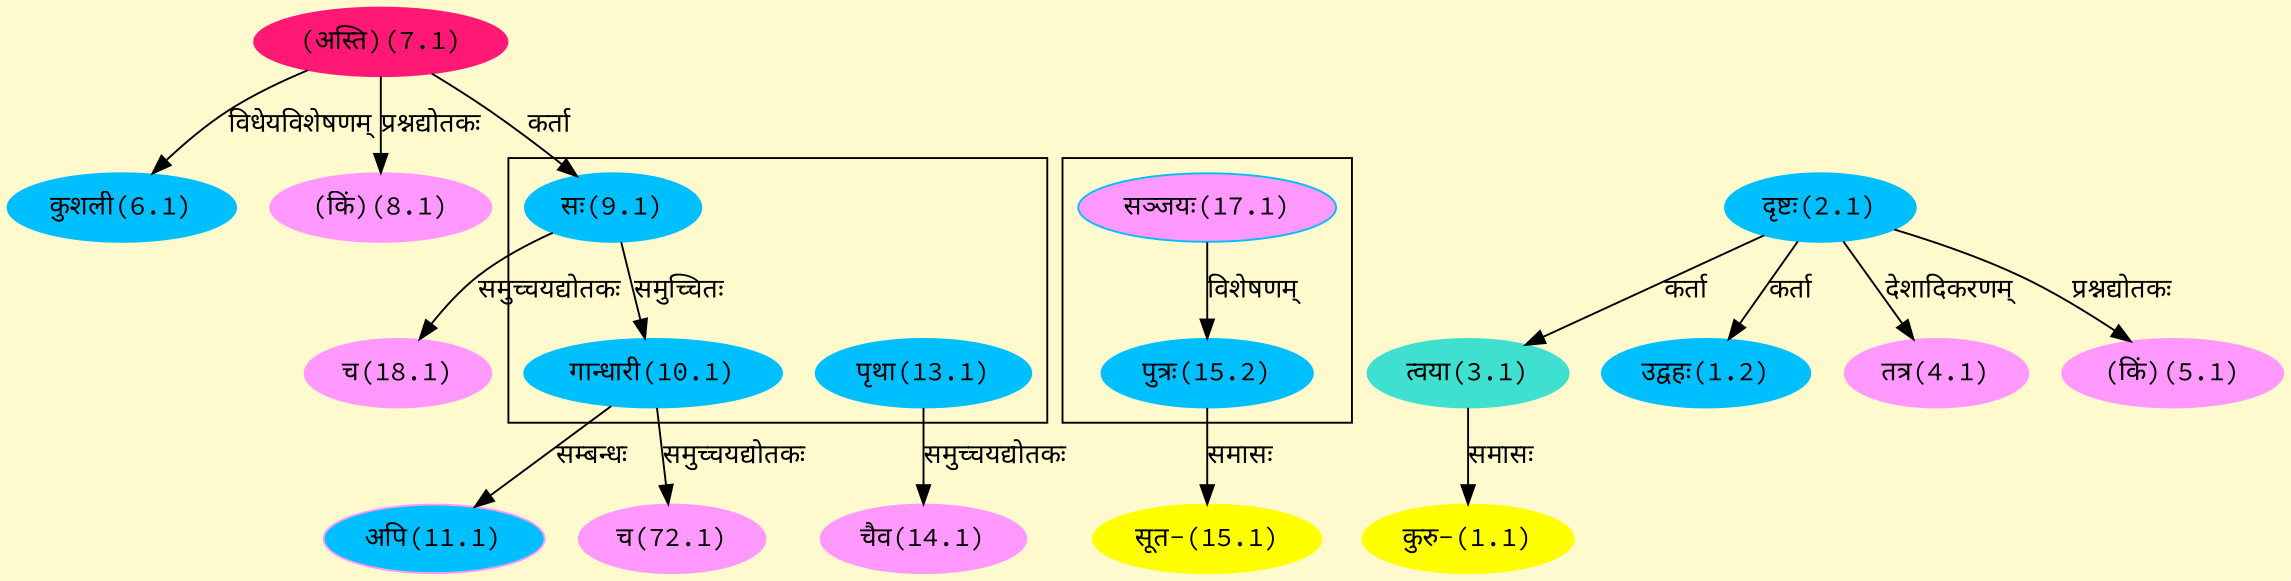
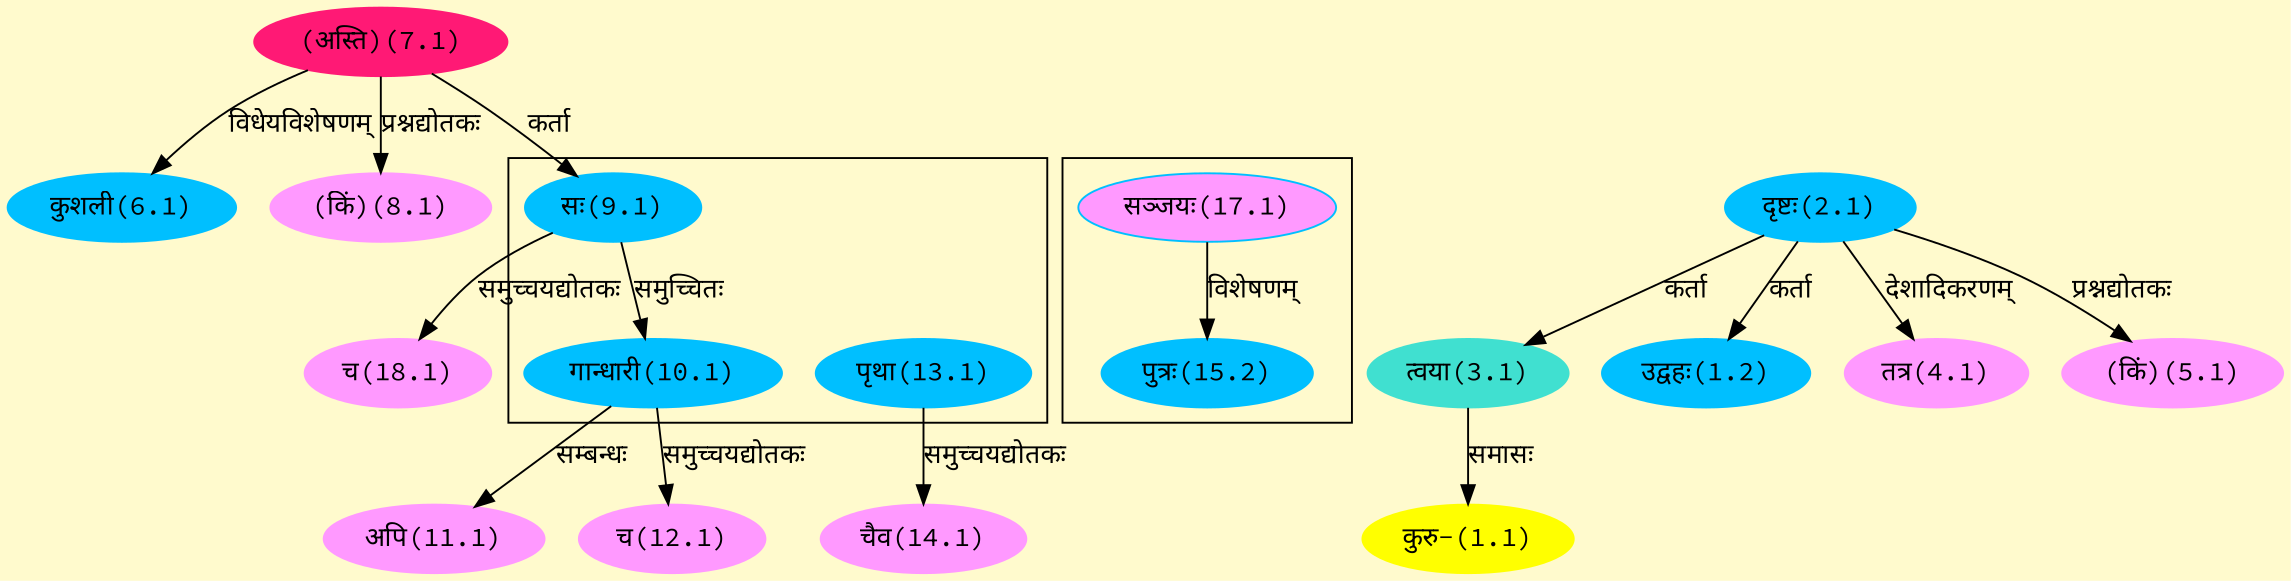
(434, 539) -> (434, 539)
(672, 539) -> (672, 539)
(1207, 539) -> none
